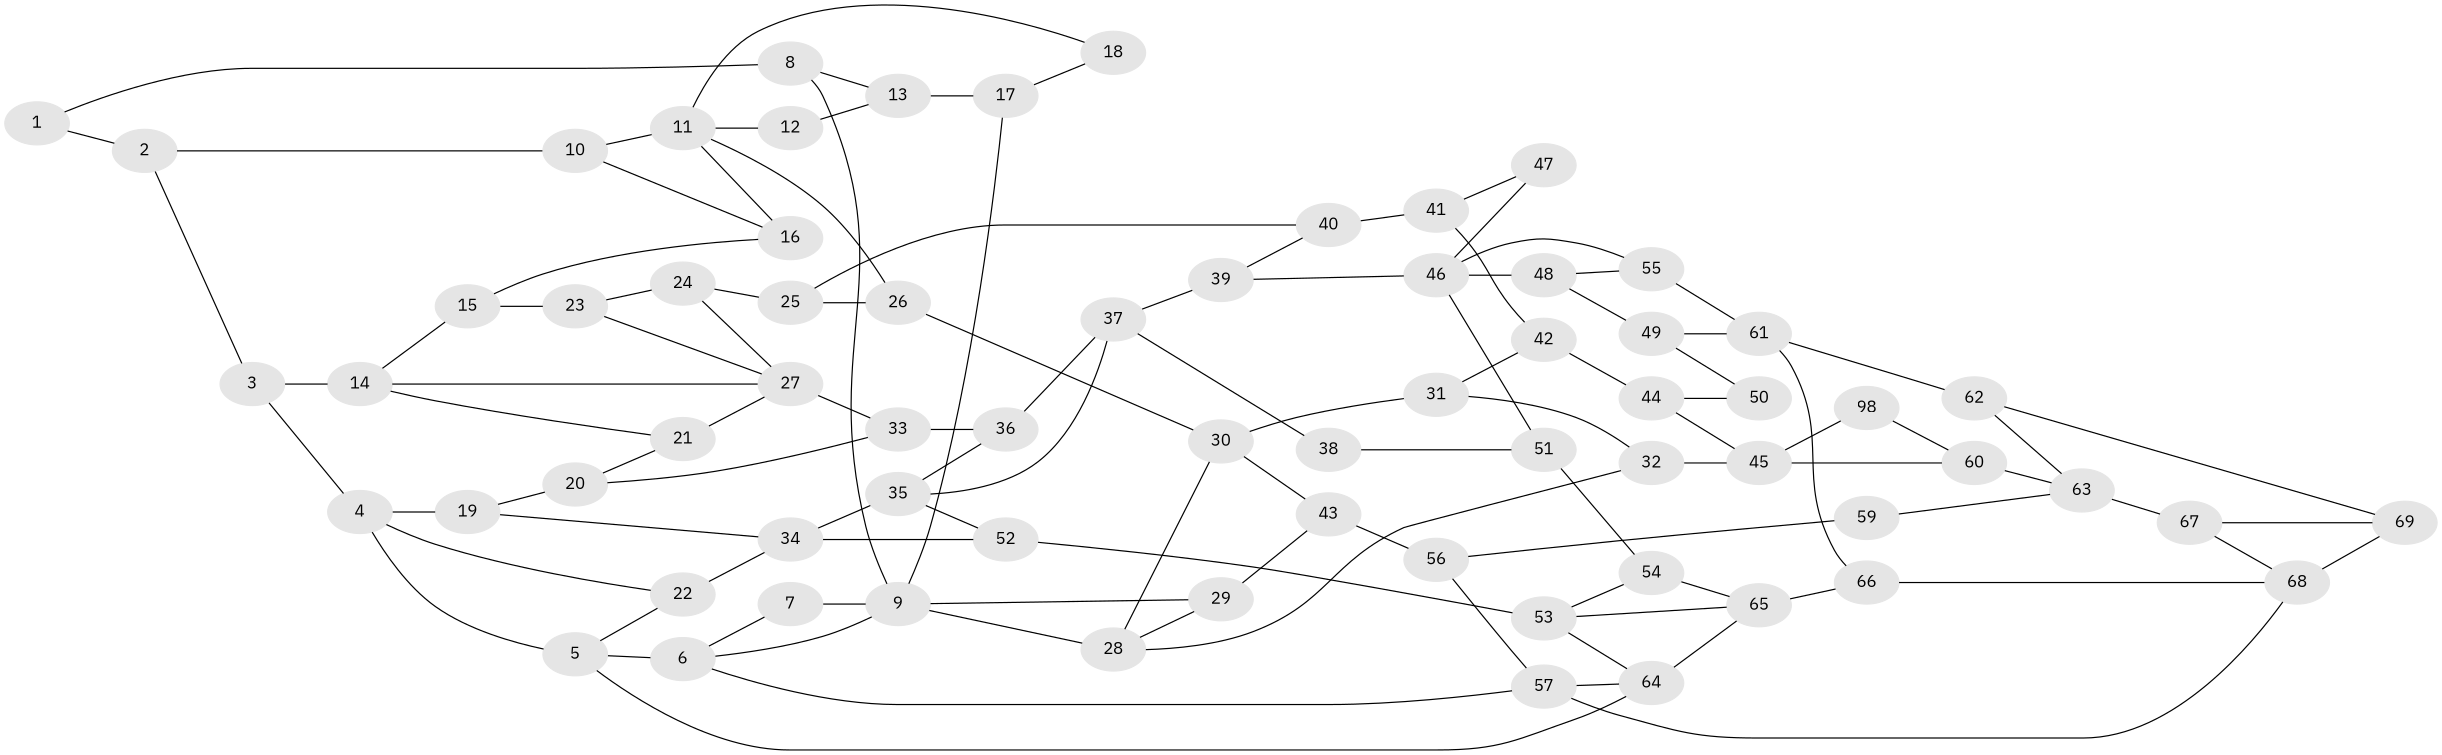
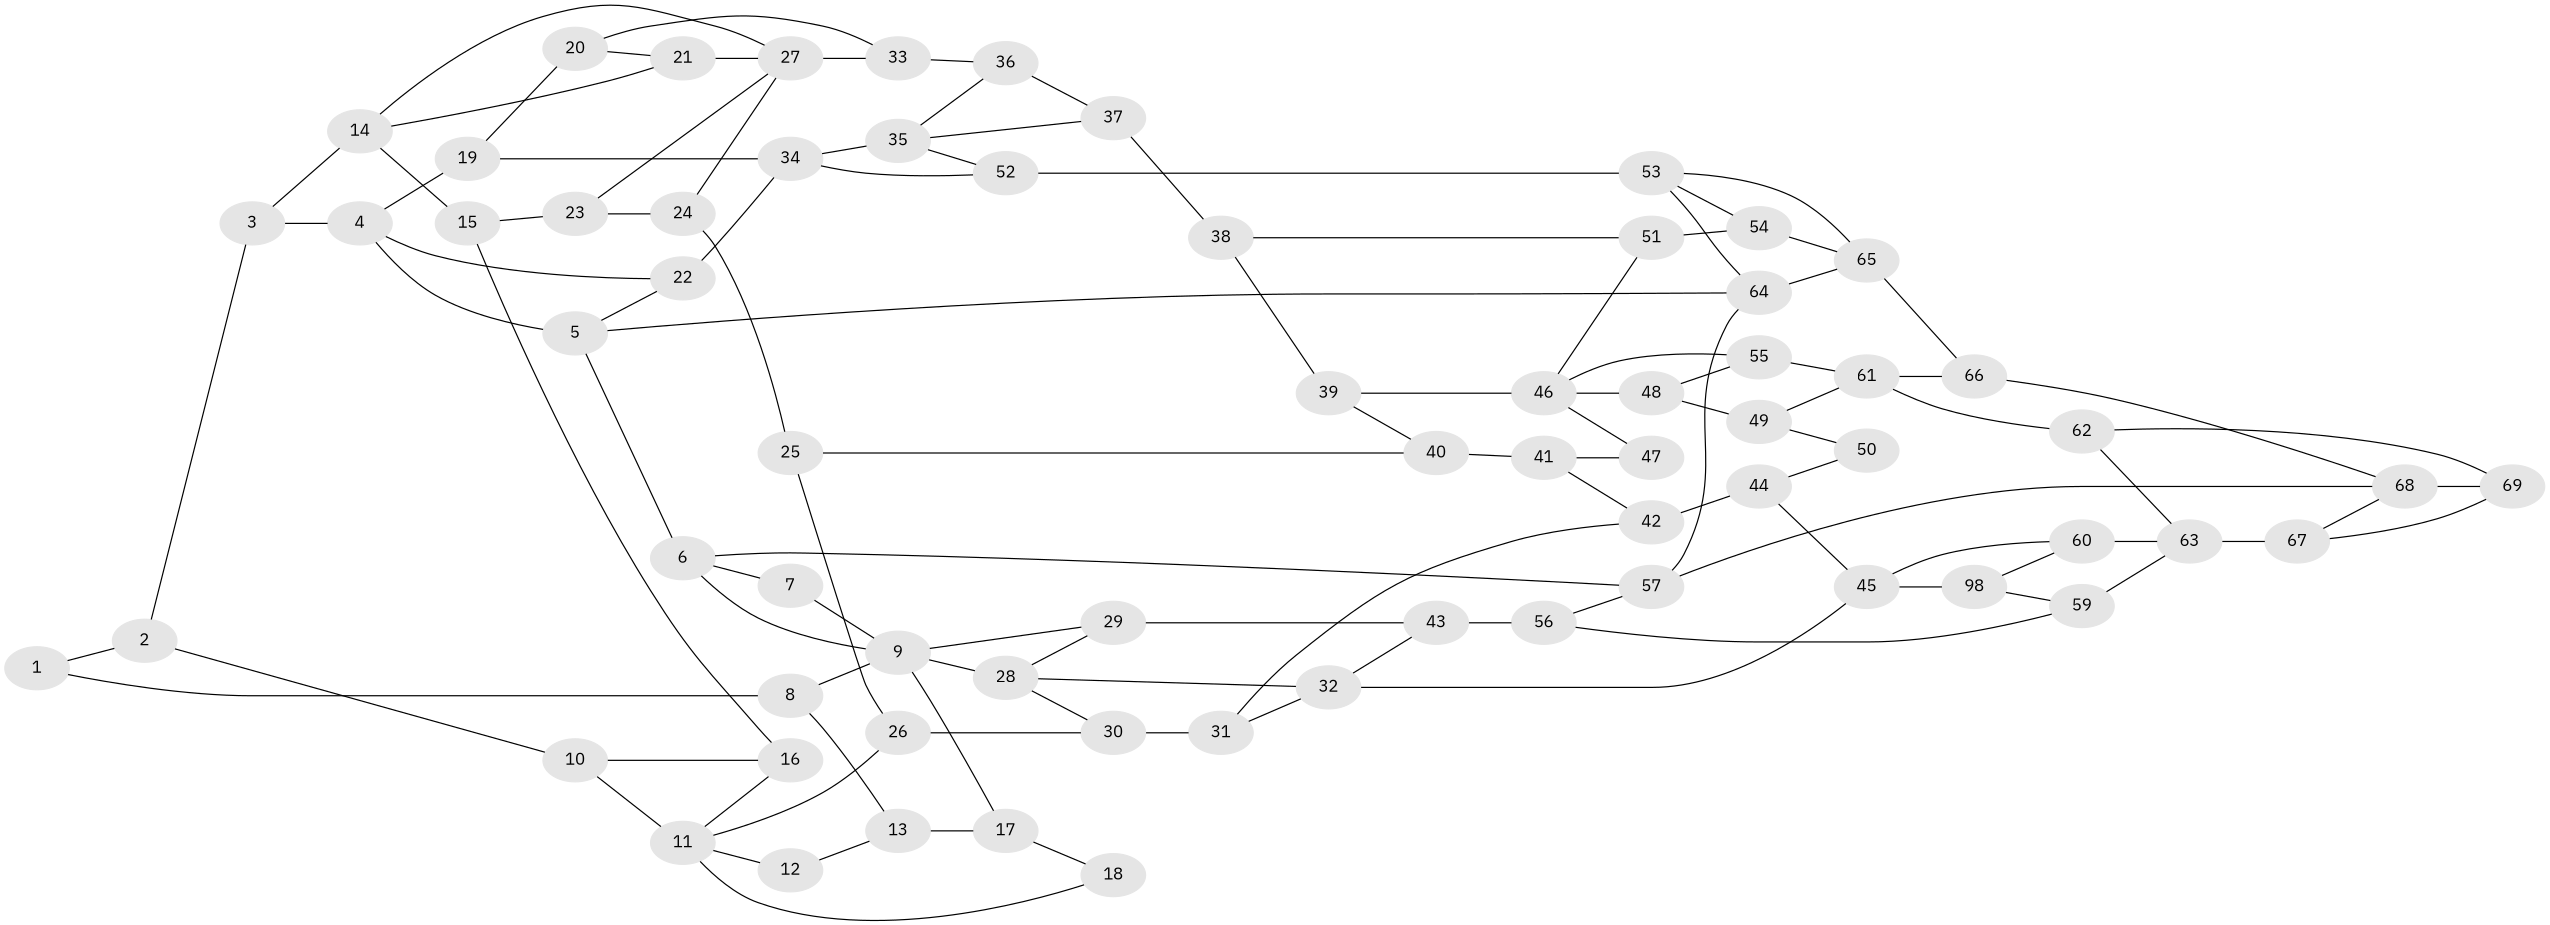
(1167, 300) -> (1275, 315)
(1275, 478) -> (1382, 655)
none -> (2028, 597)
